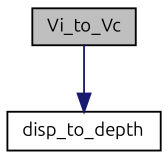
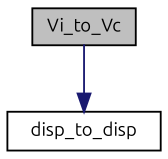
(84, 131) -> (84, 131)
